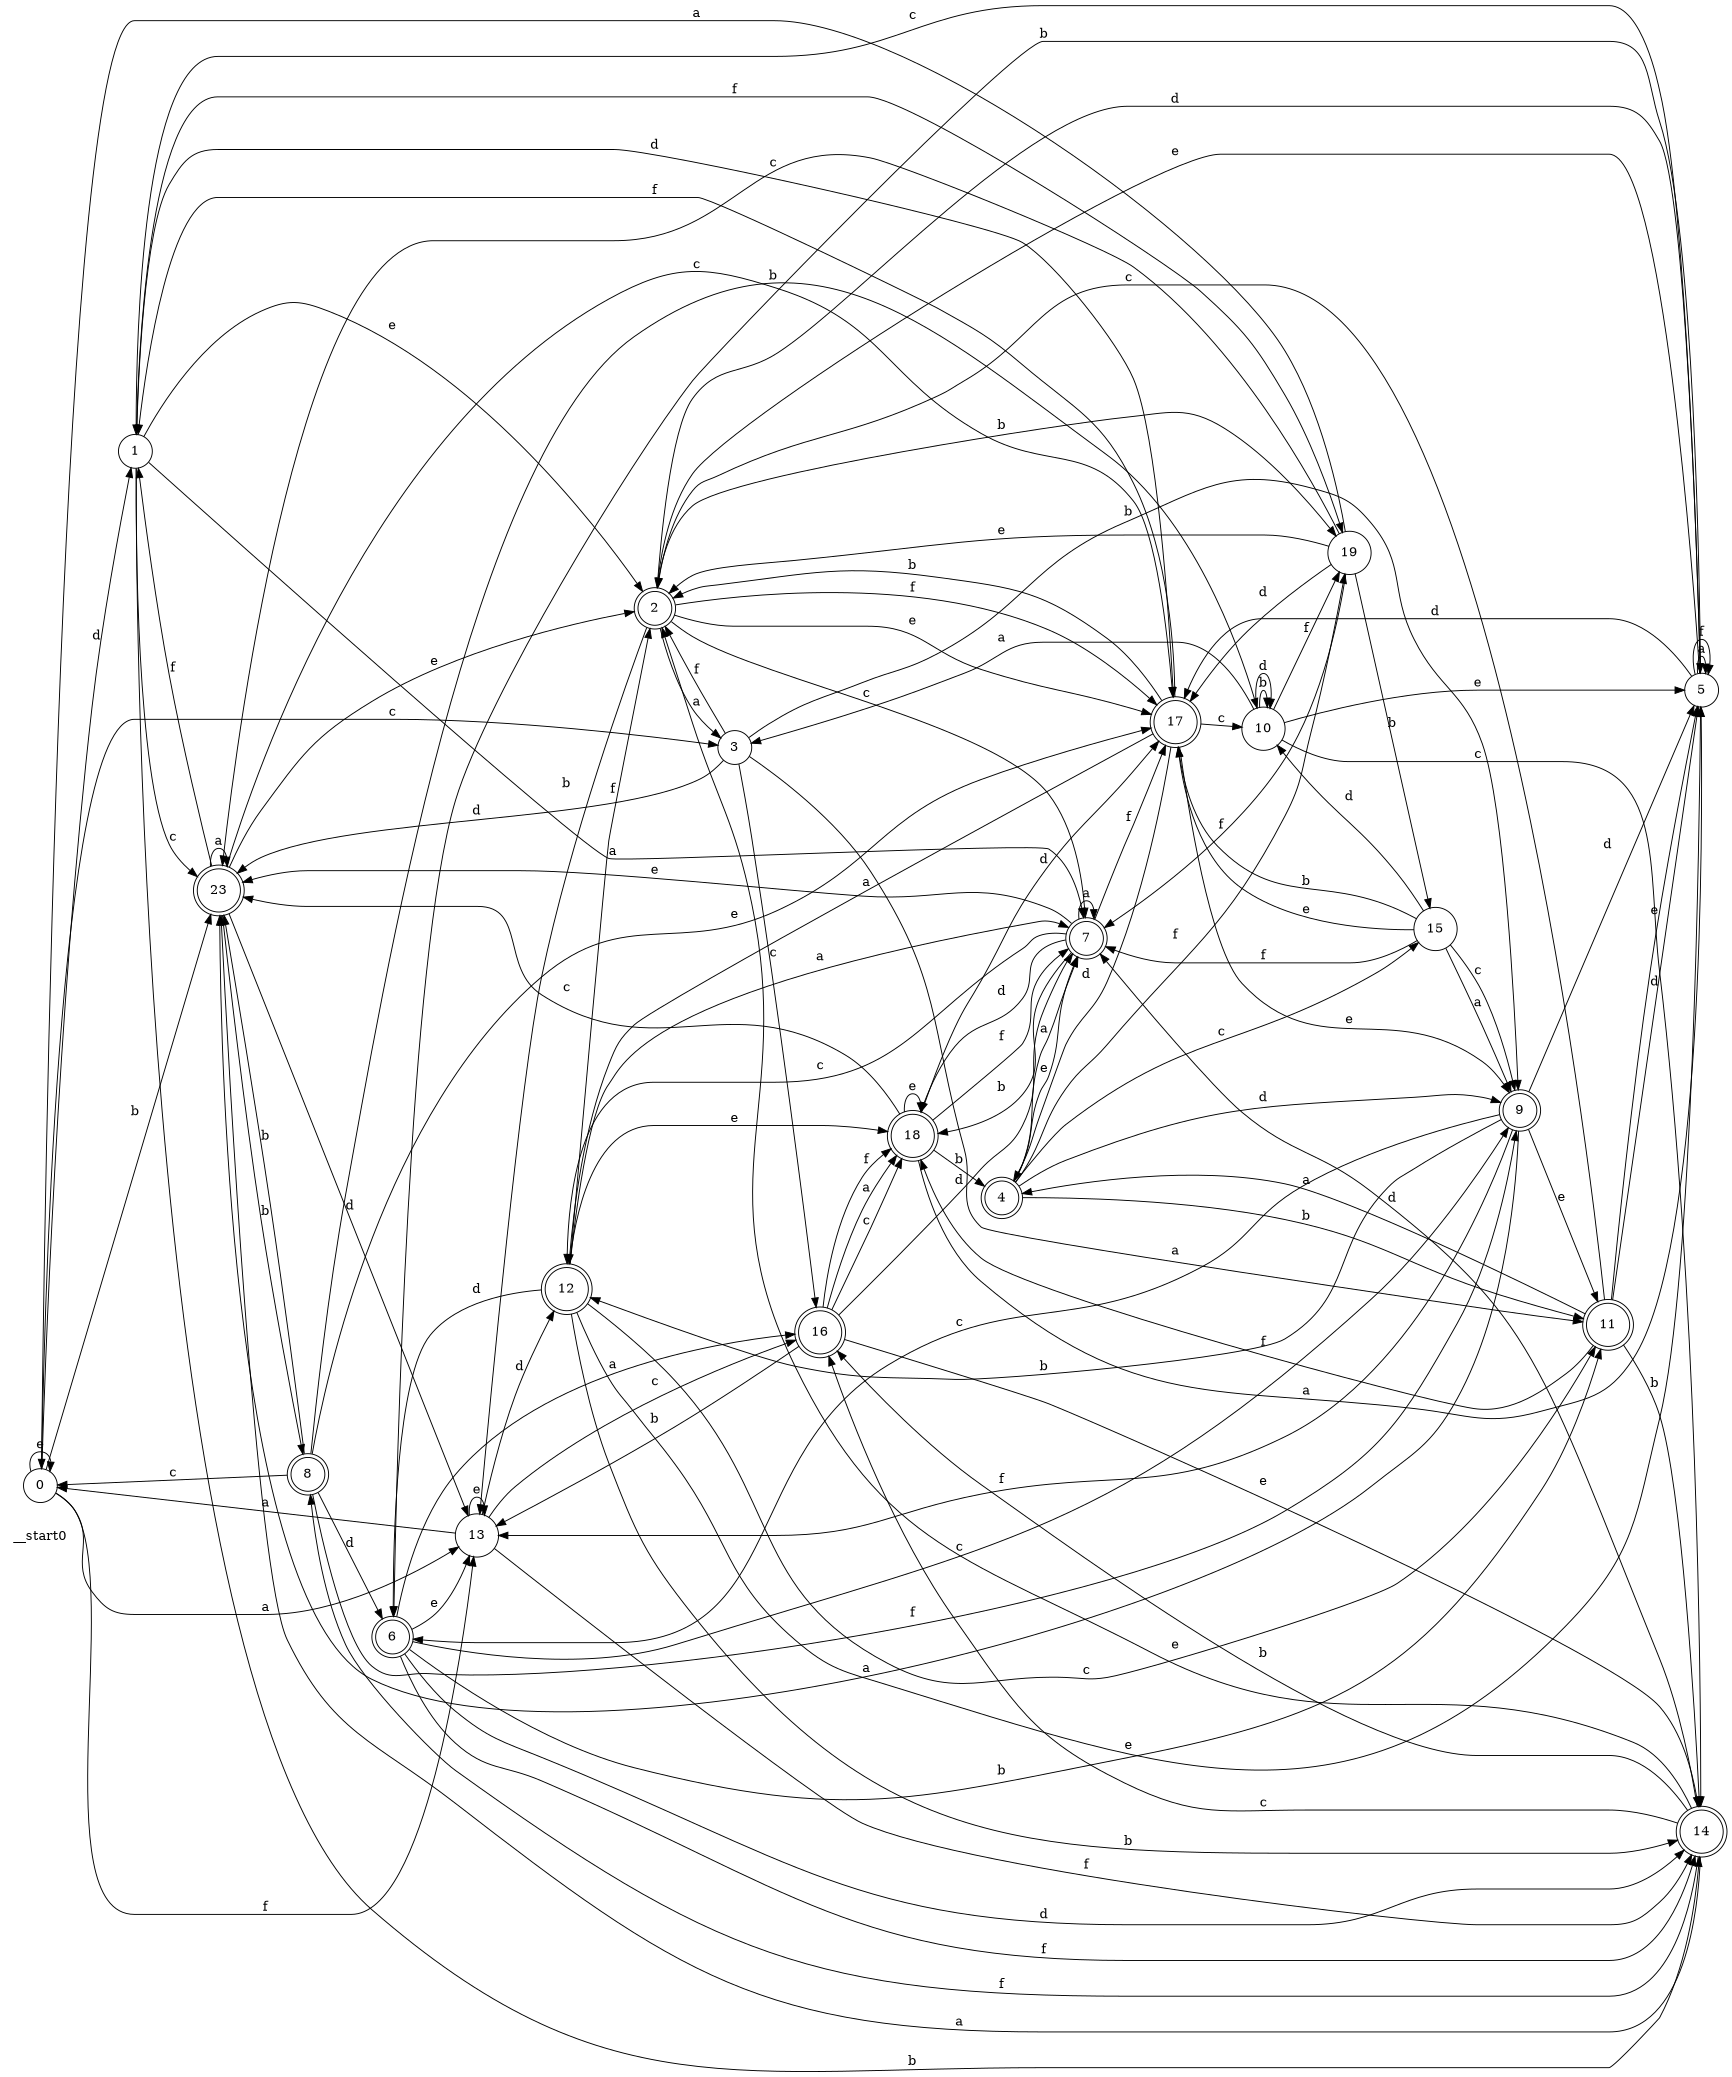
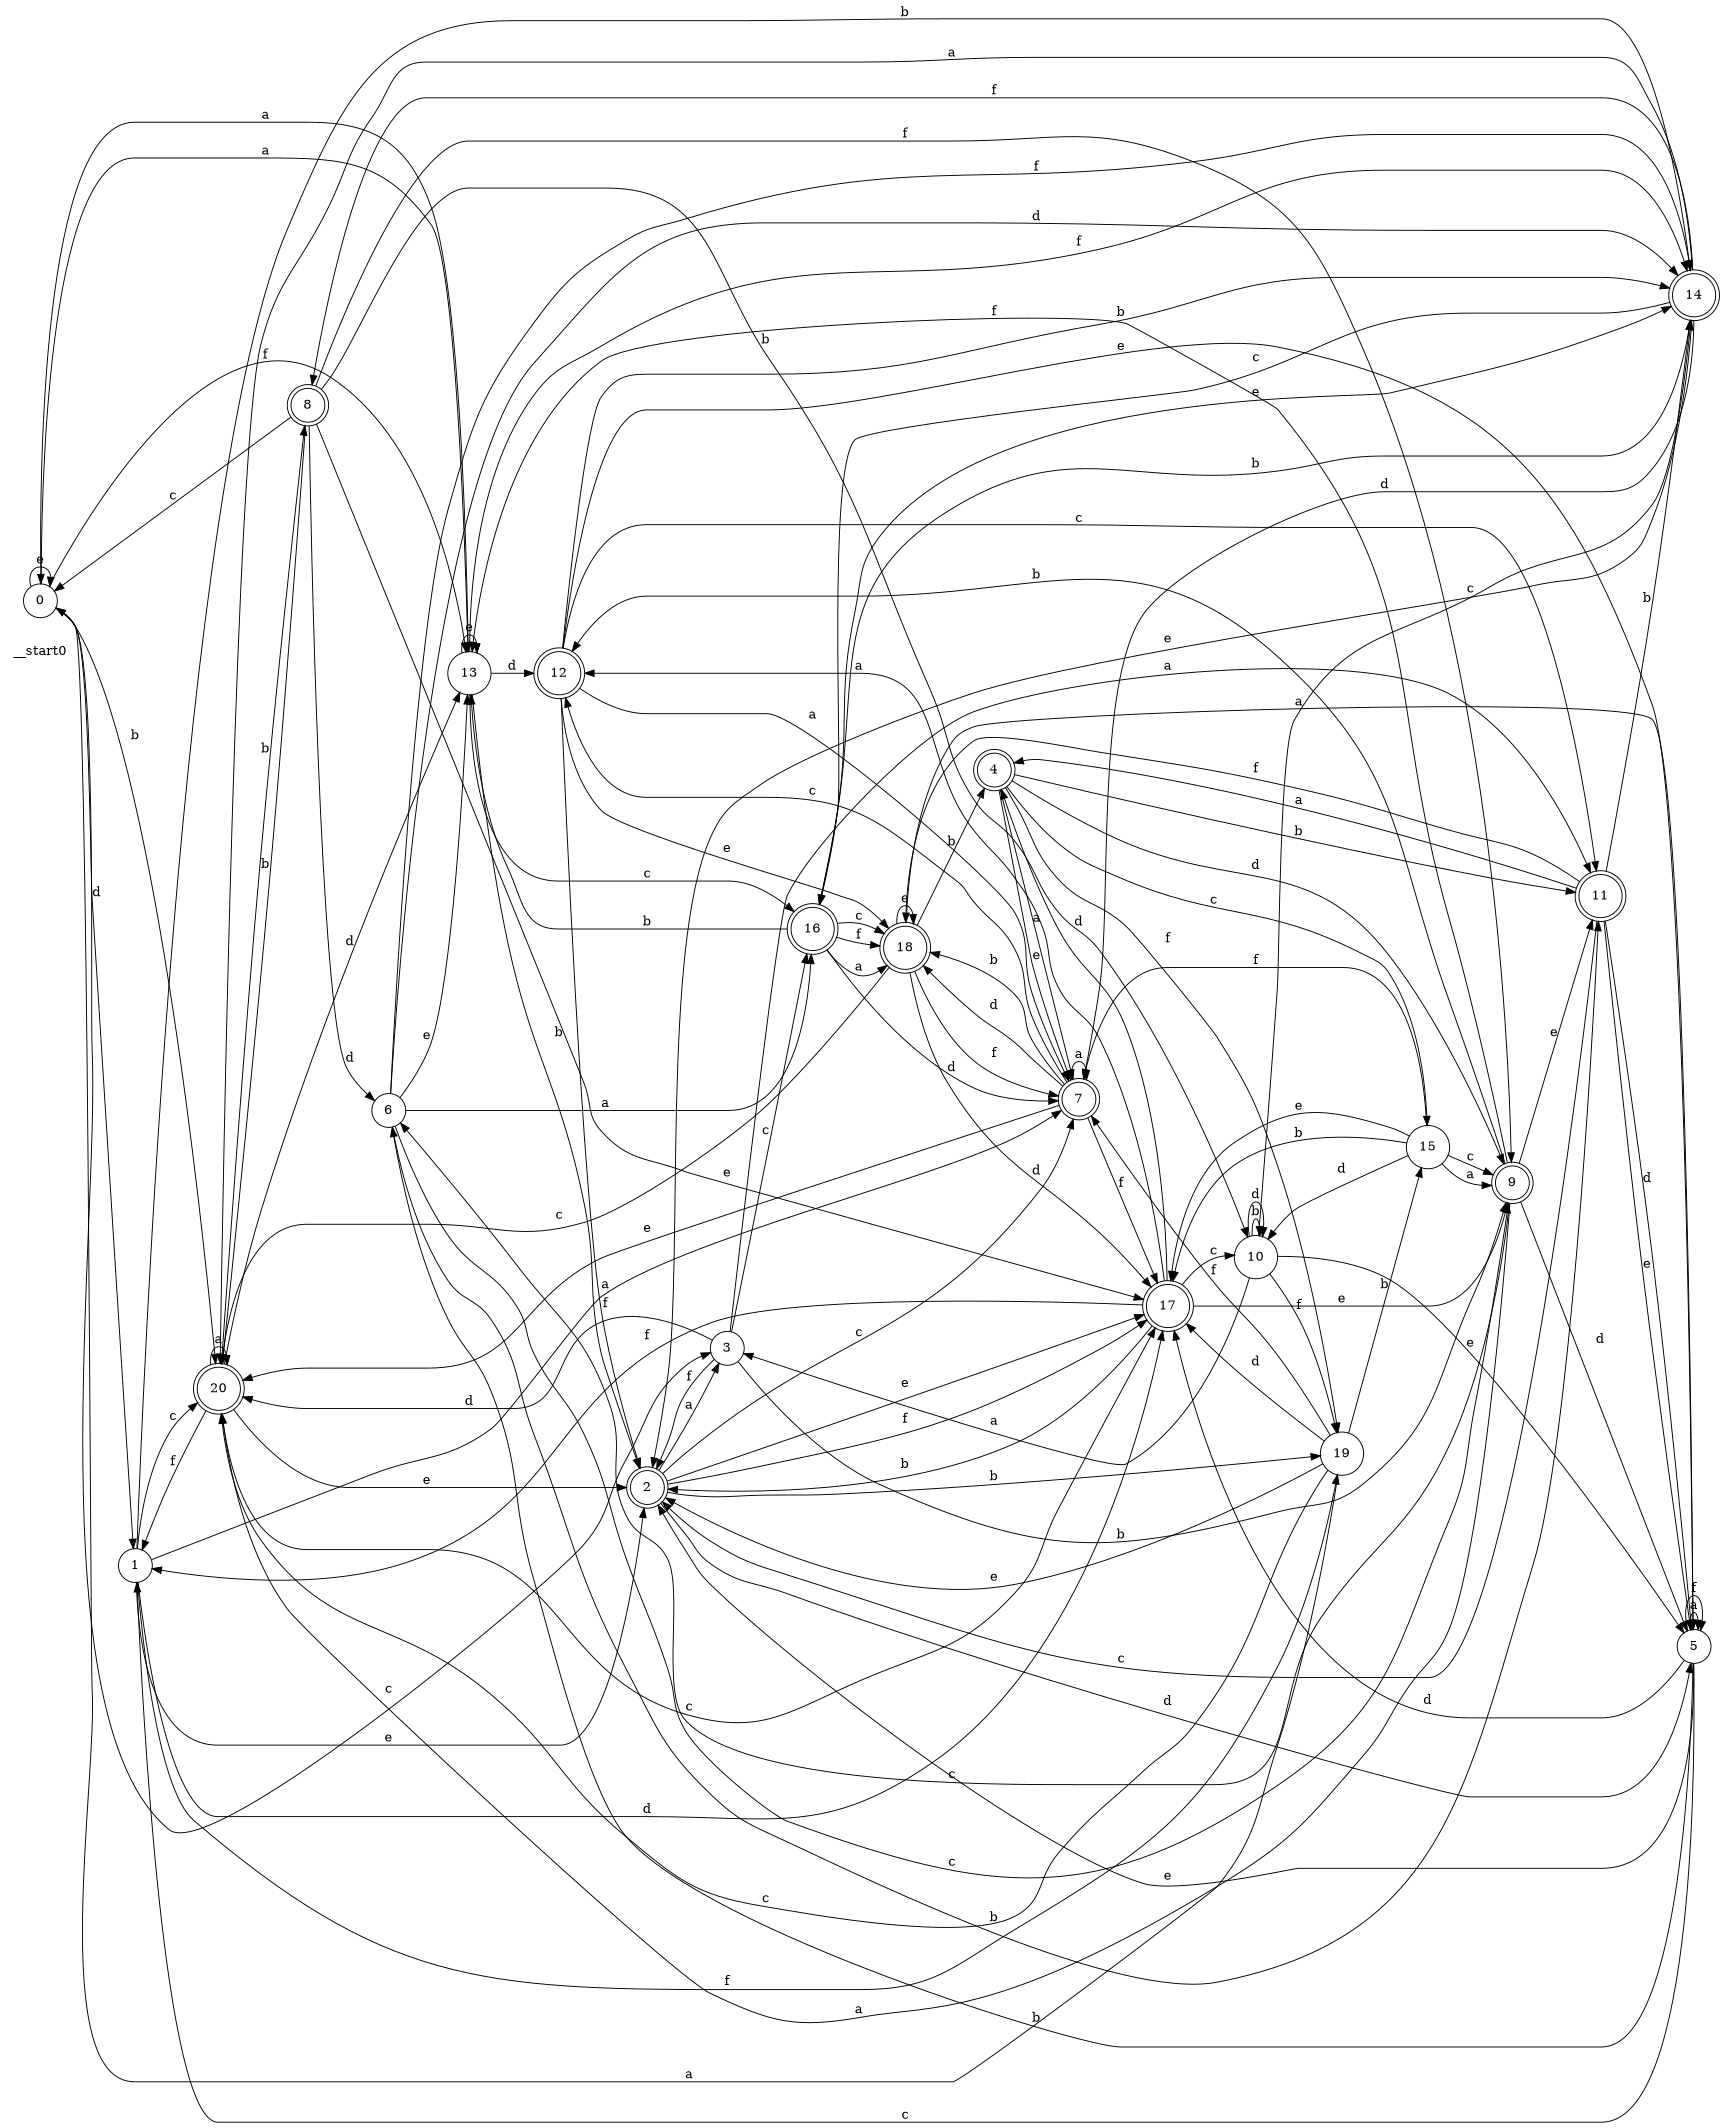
(219, 890) -> (219, 1389)
(528, 1059) -> (549, 1079)
(406, 1407) -> none
(393, 1637) -> (389, 1110)
